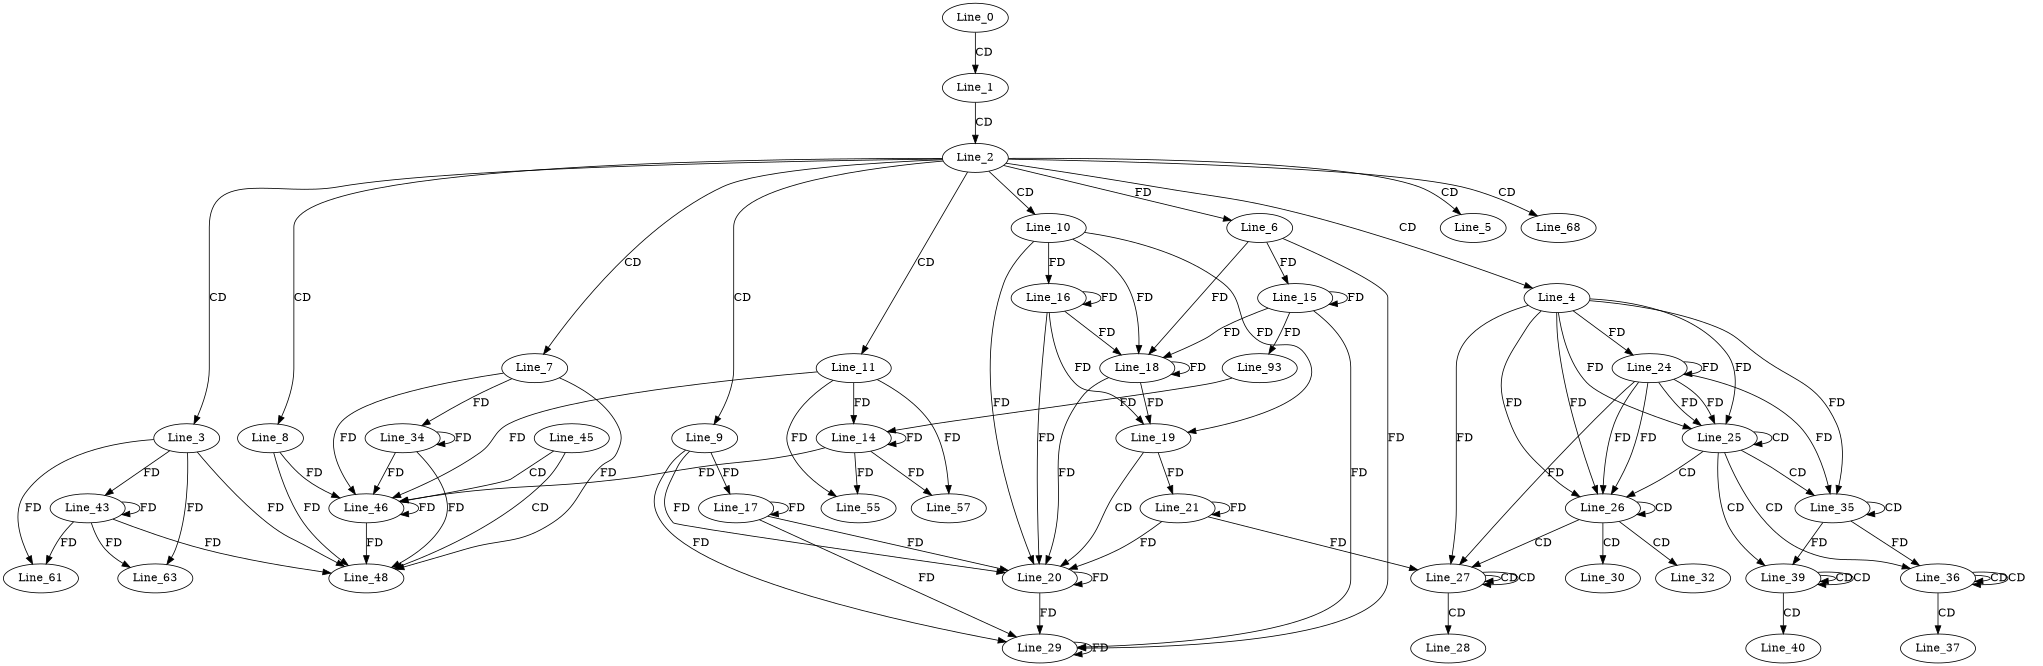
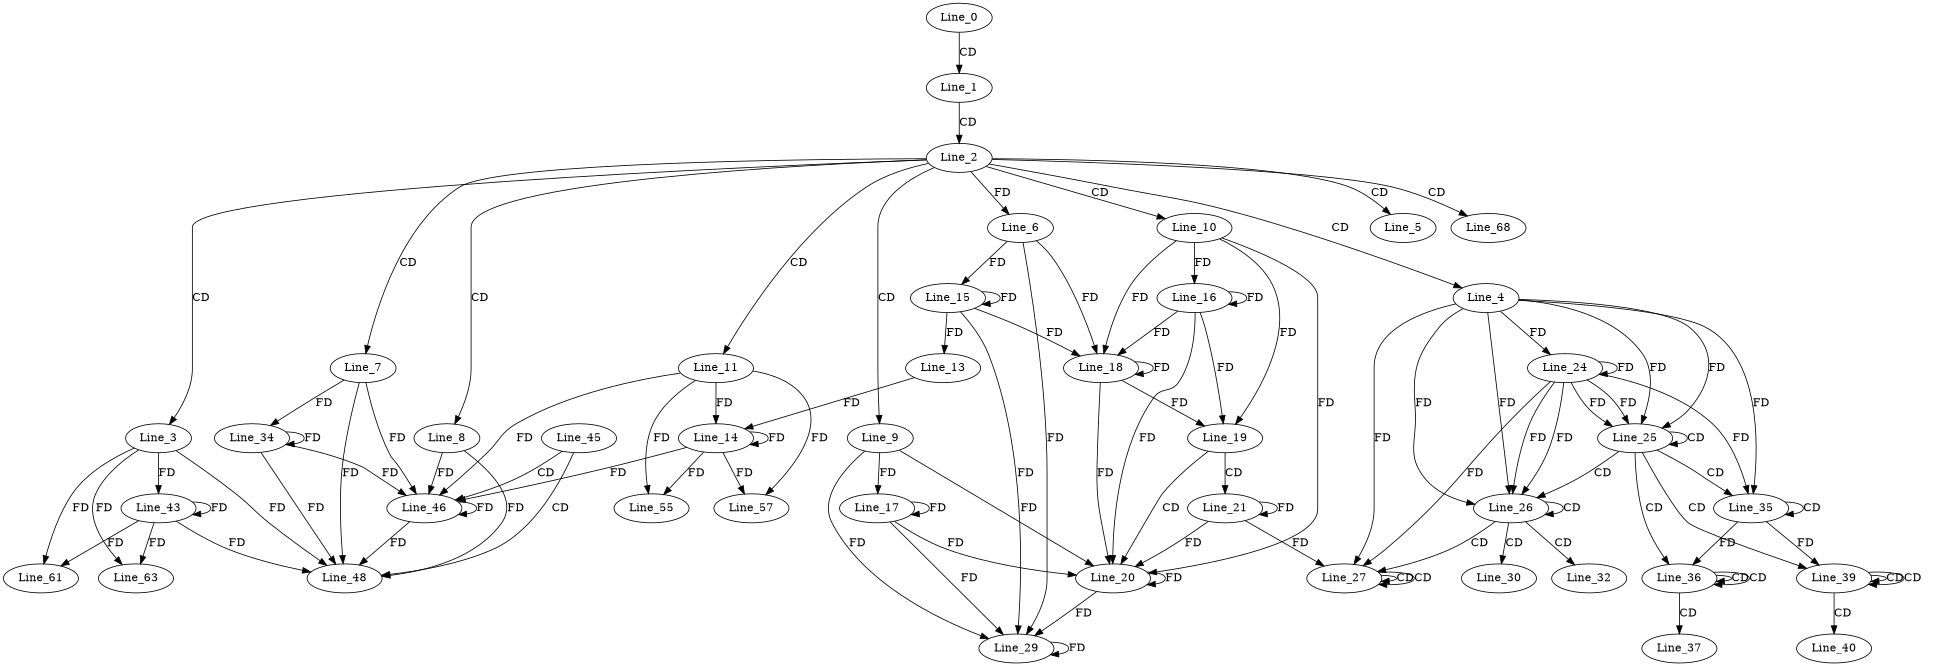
(1260, 368) -> (943, 368)
(1176, 473) -> (1234, 473)
(1448, 648) -> none
